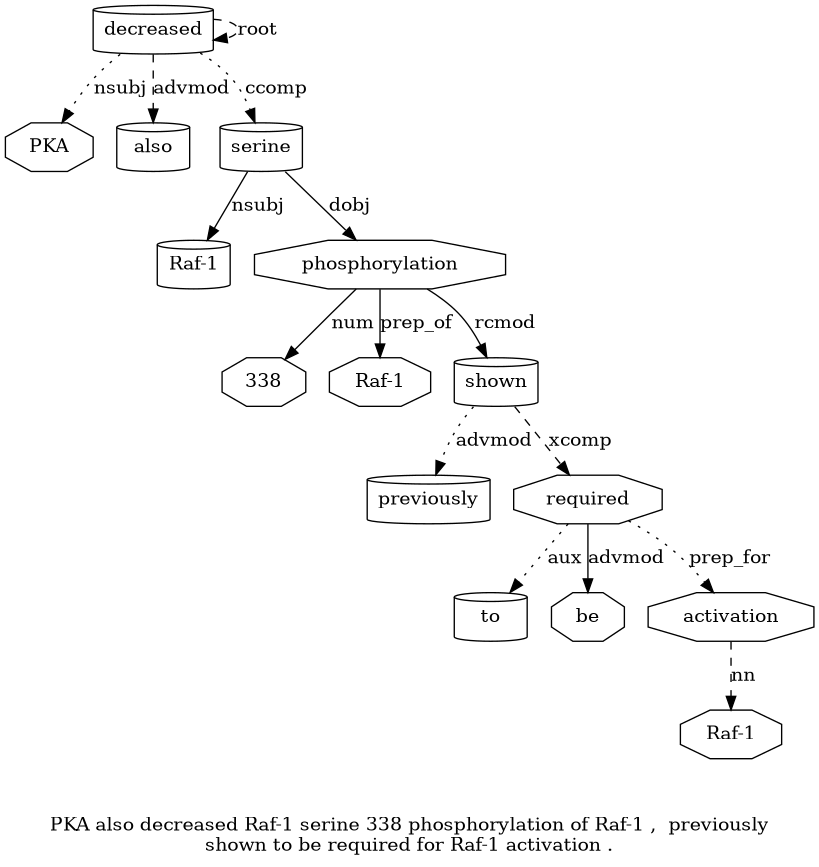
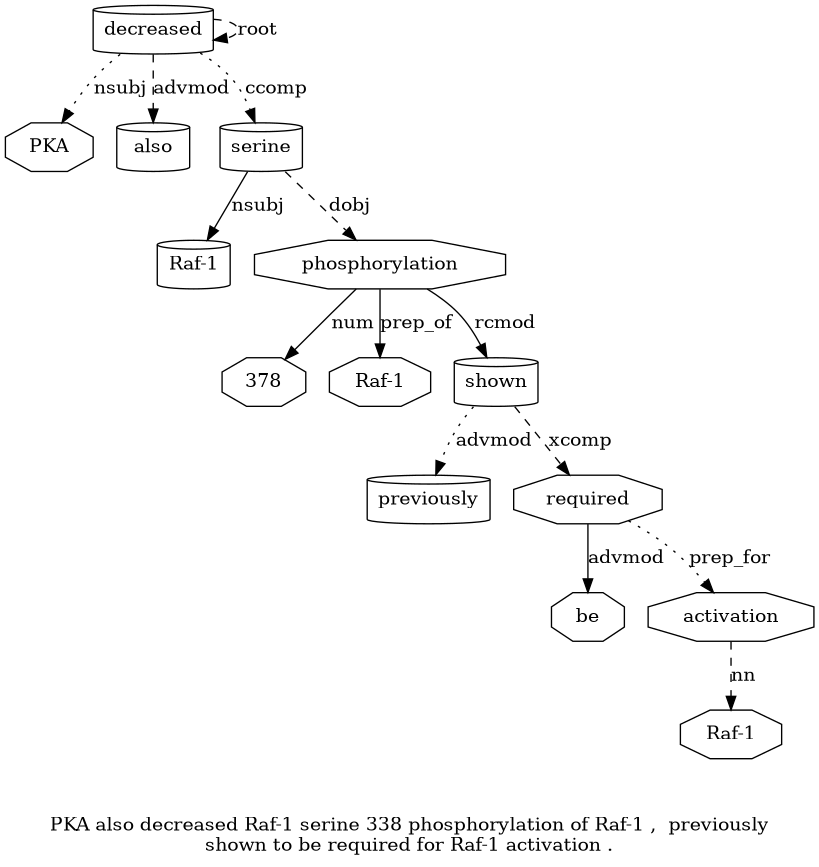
(316, 201) -> (316, 201)
(264, 382) -> (264, 382)
(491, 617) -> none
